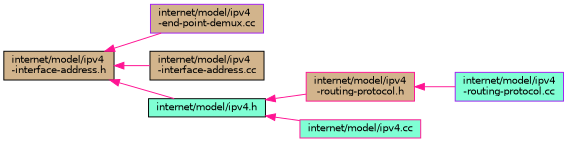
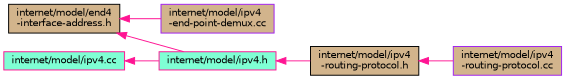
(59, 66) -> (64, 19)
(207, 66) -> none
(360, 87) -> (365, 61)
(509, 87) -> (507, 61)
(207, 108) -> (218, 61)
(288, 119) -> (147, 61)
